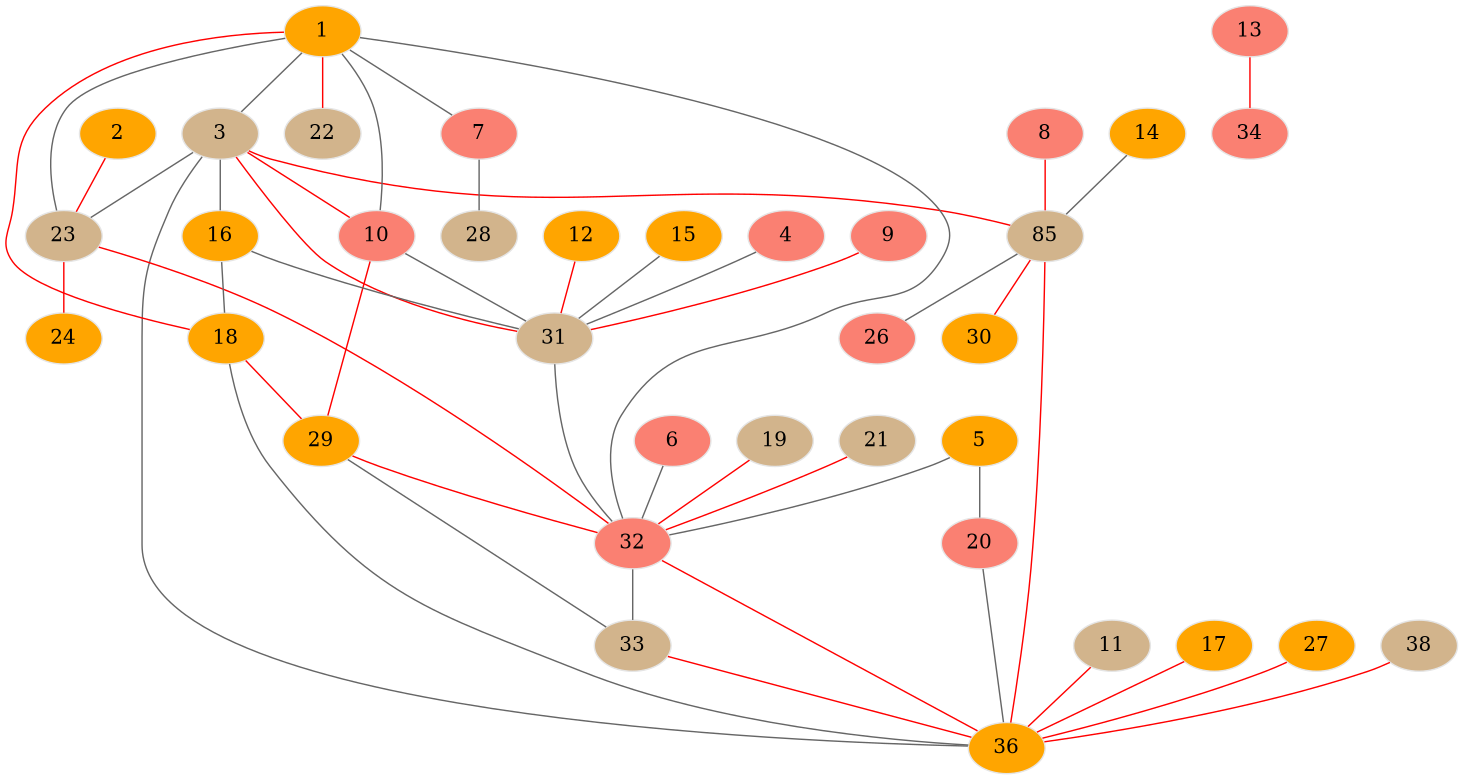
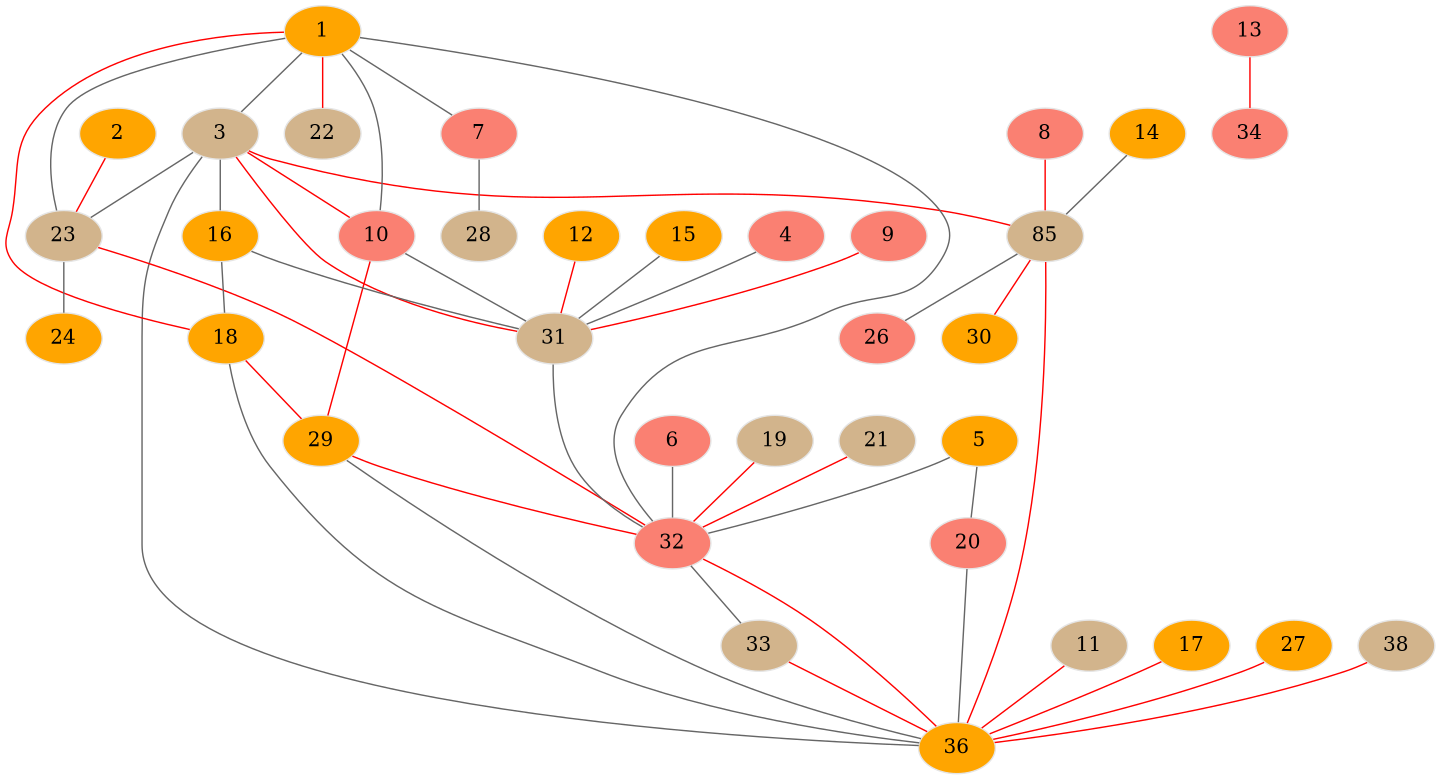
(64, 284) -> (64, 284)
(477, 543) -> (620, 628)
